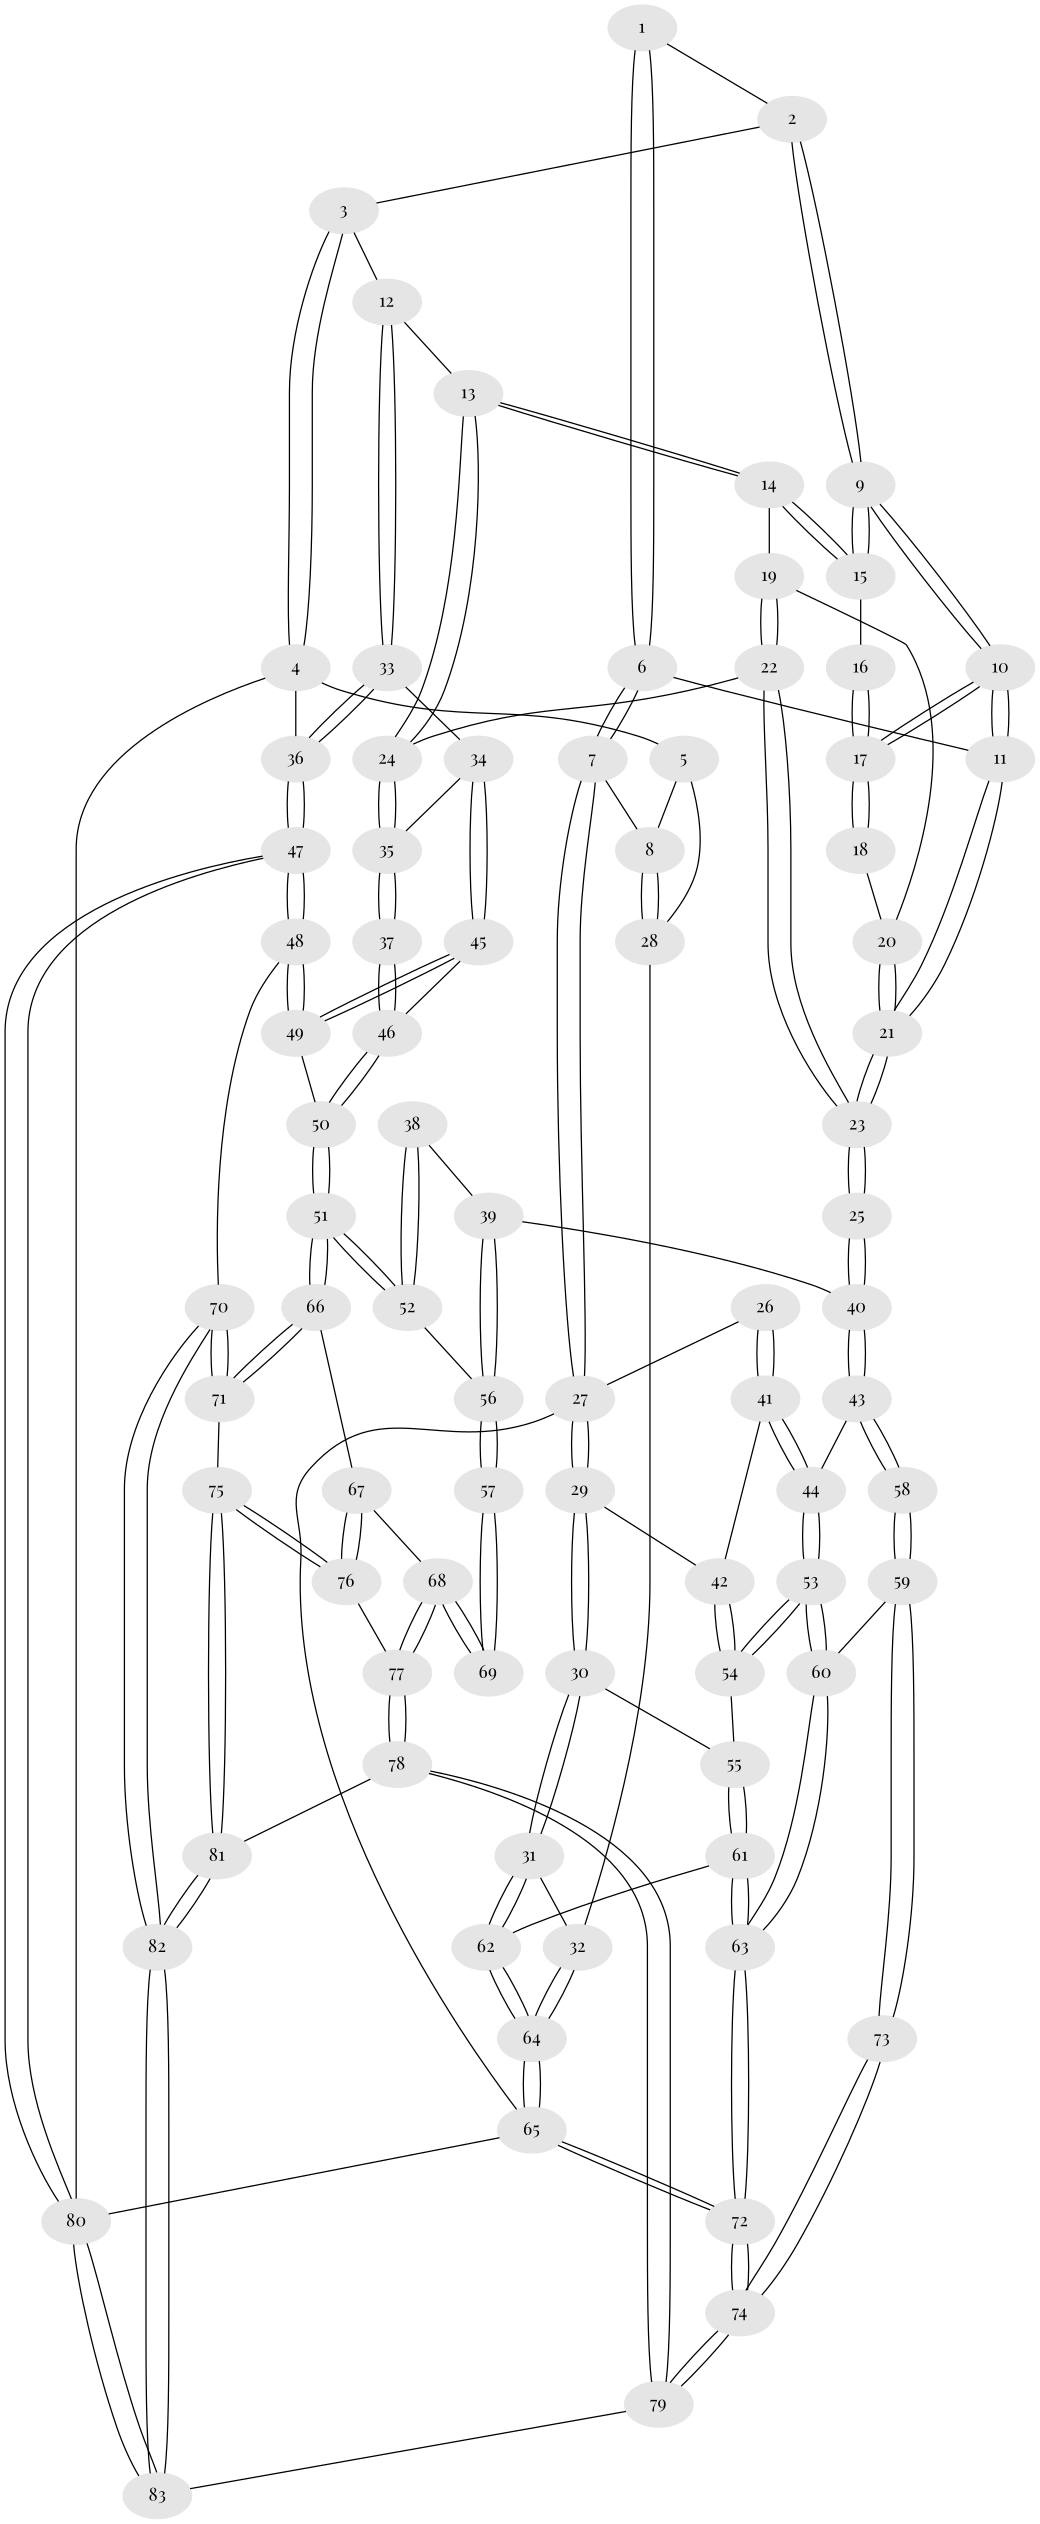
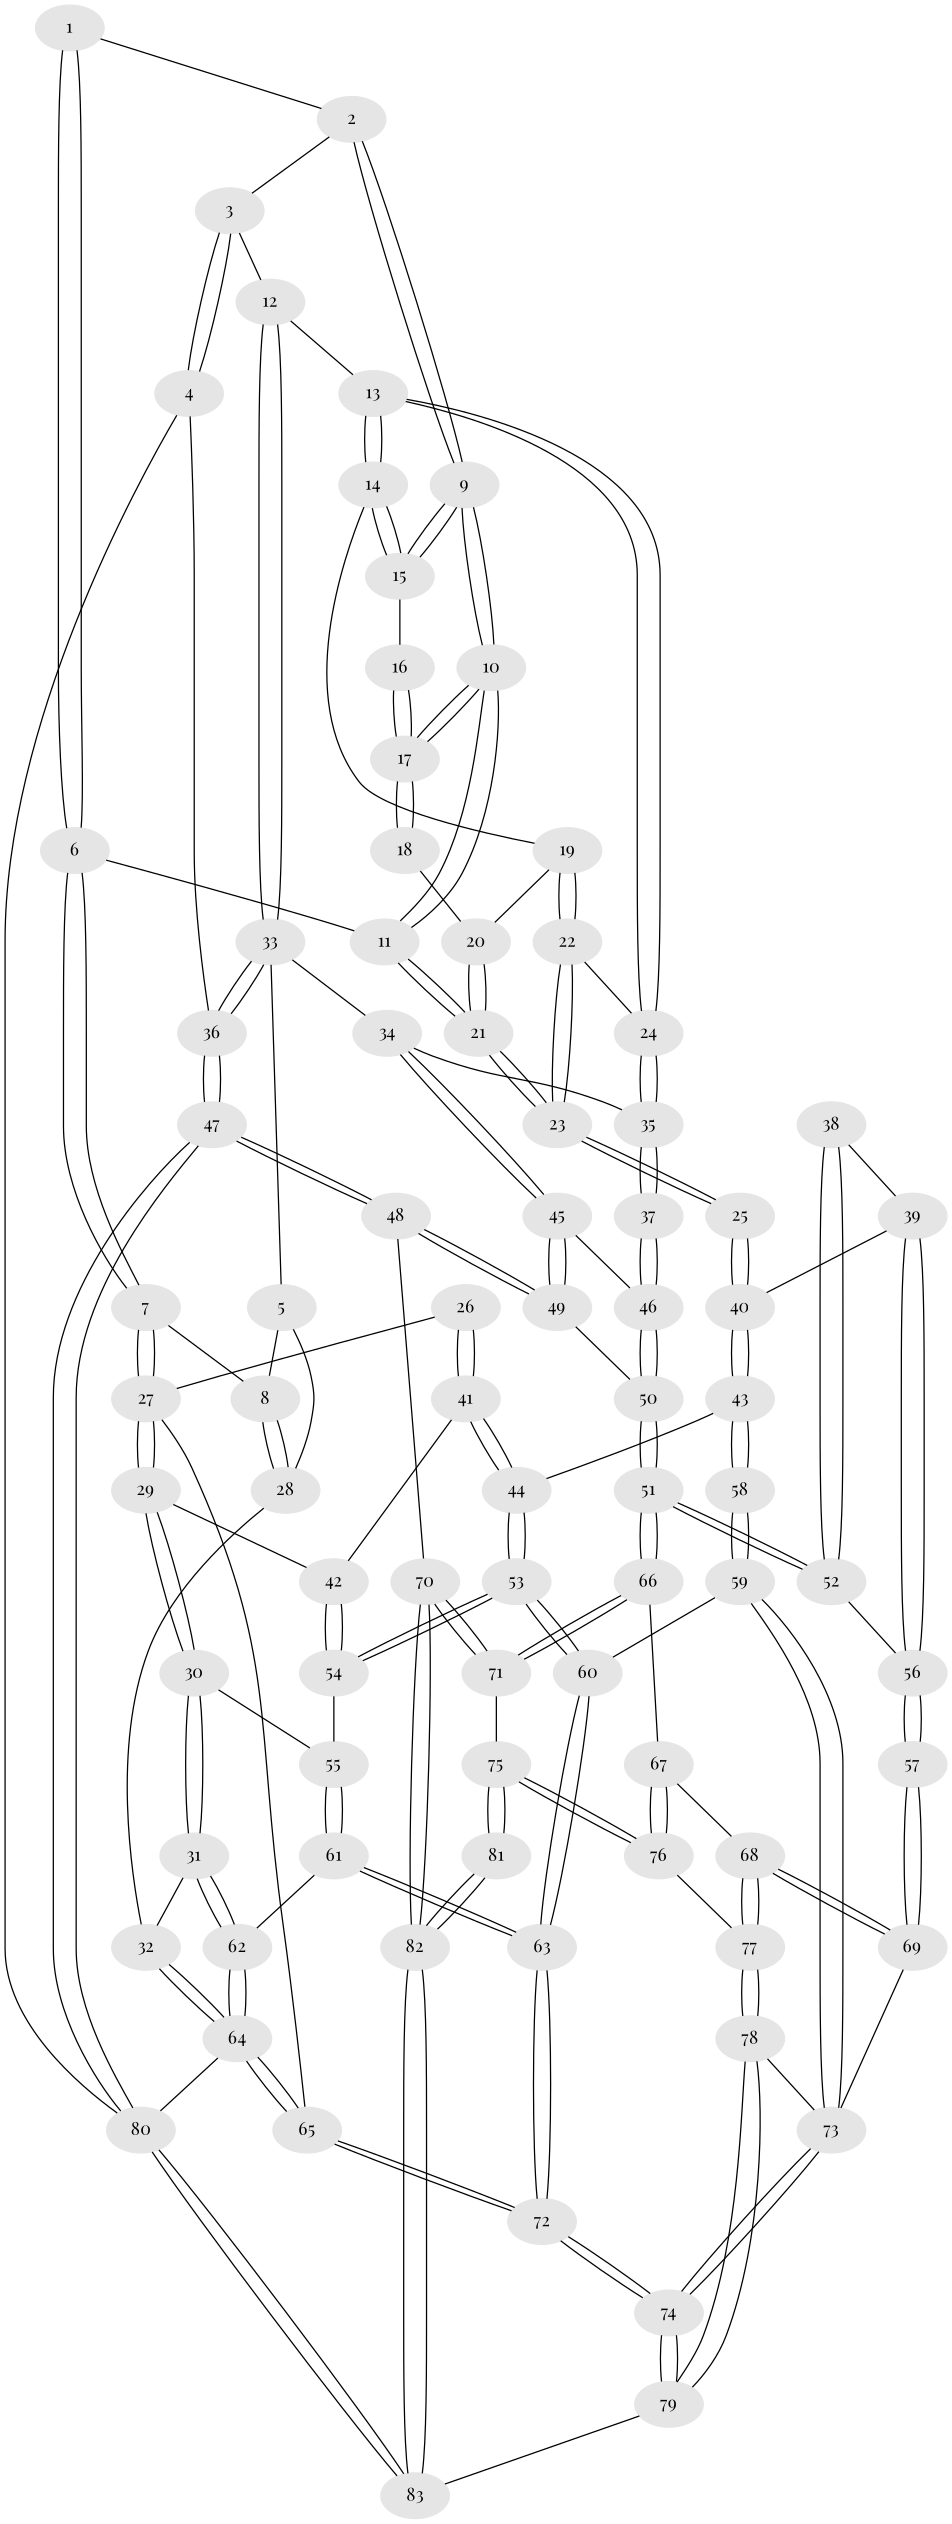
(481, 713) -> (276, 1125)
(307, 1810) -> (791, 2084)
none -> (872, 2039)
(304, 2176) -> (189, 2084)
